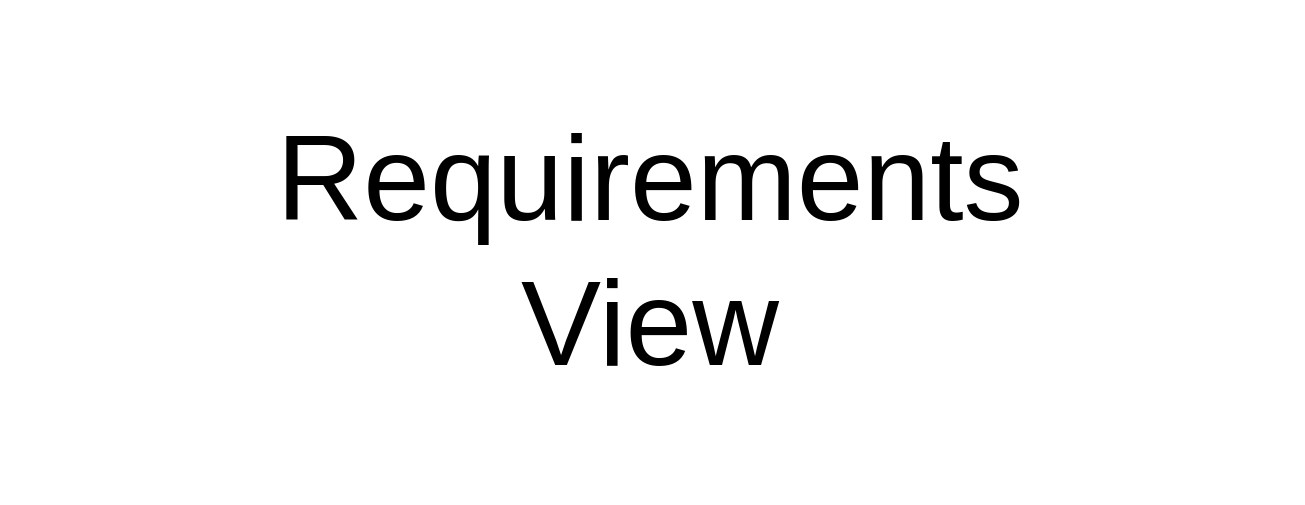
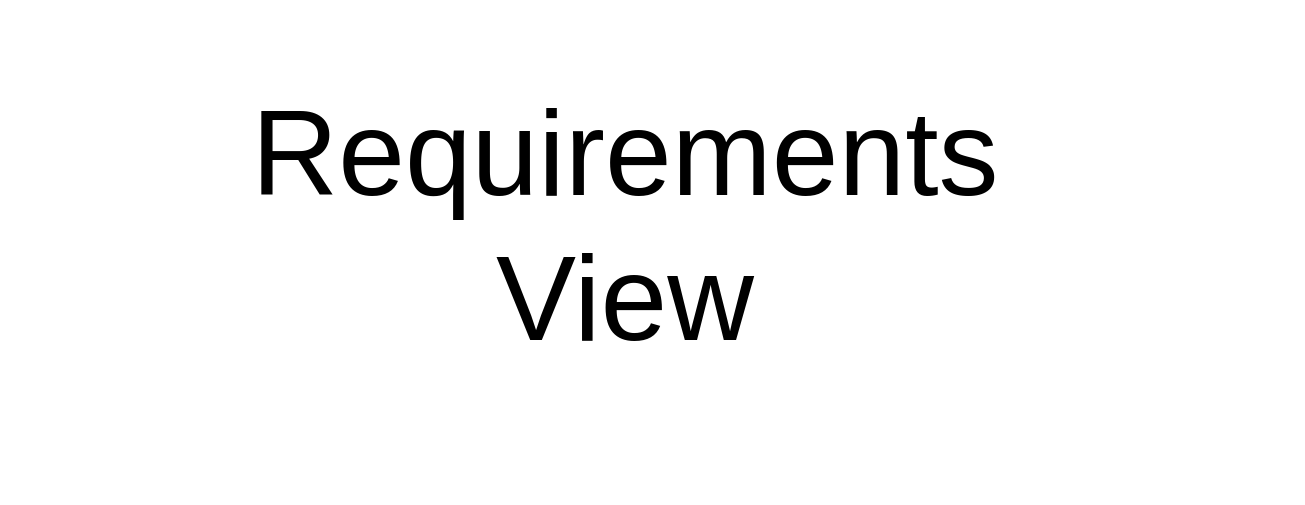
(651, 251) -> (626, 226)
